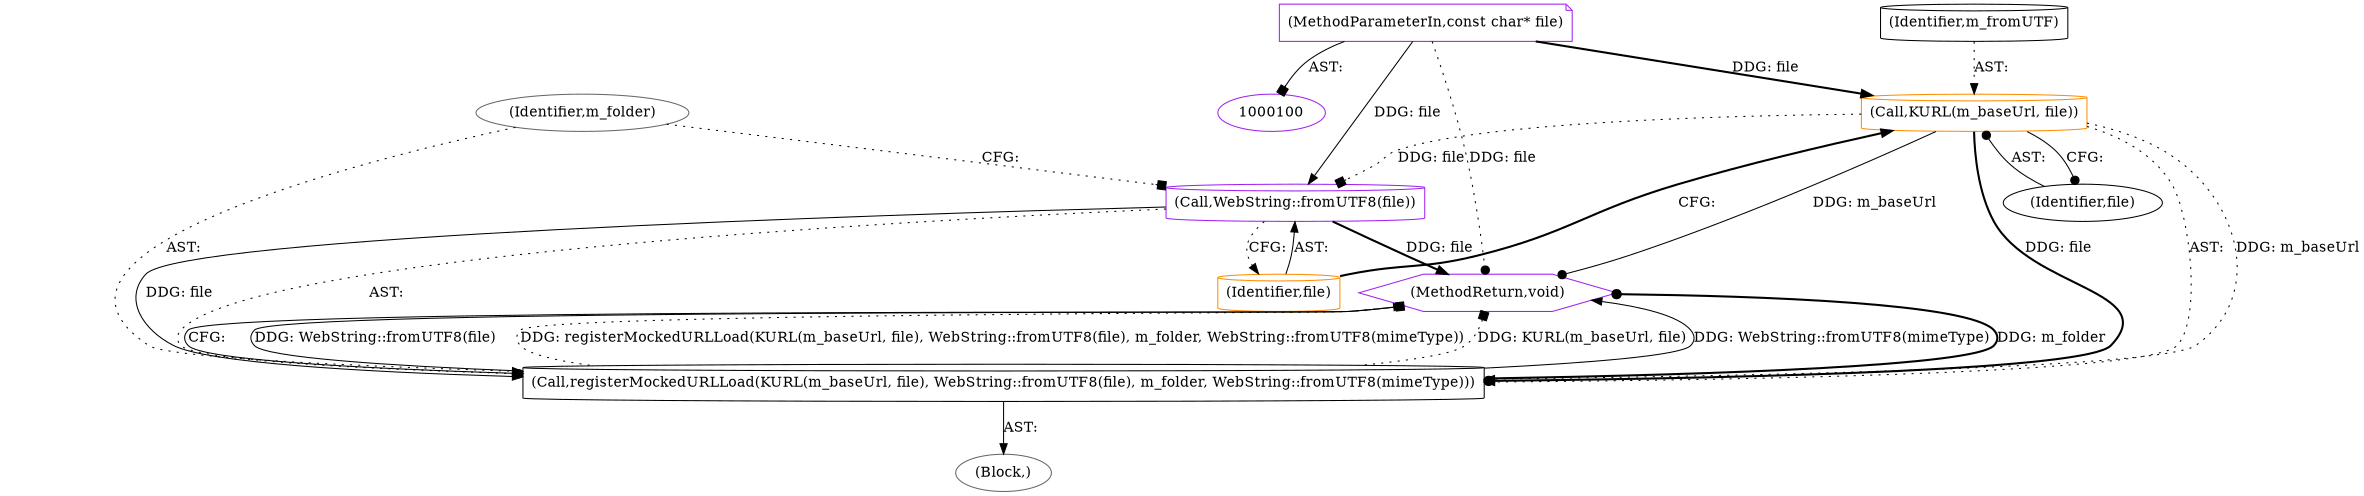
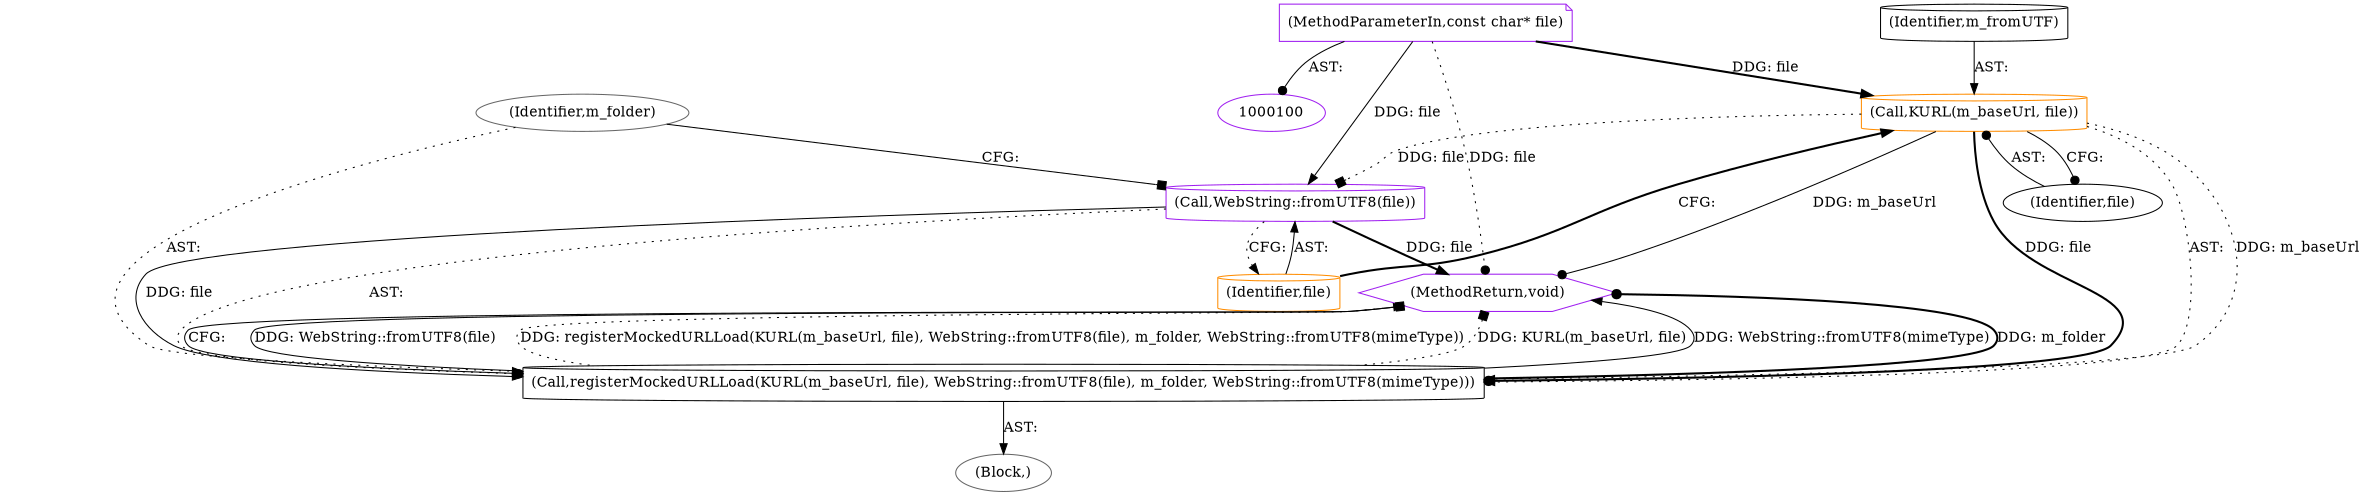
(1310, 59) -> (1310, 59)
(1974, 63) -> (1974, 63)
(911, 154) -> (911, 154)
